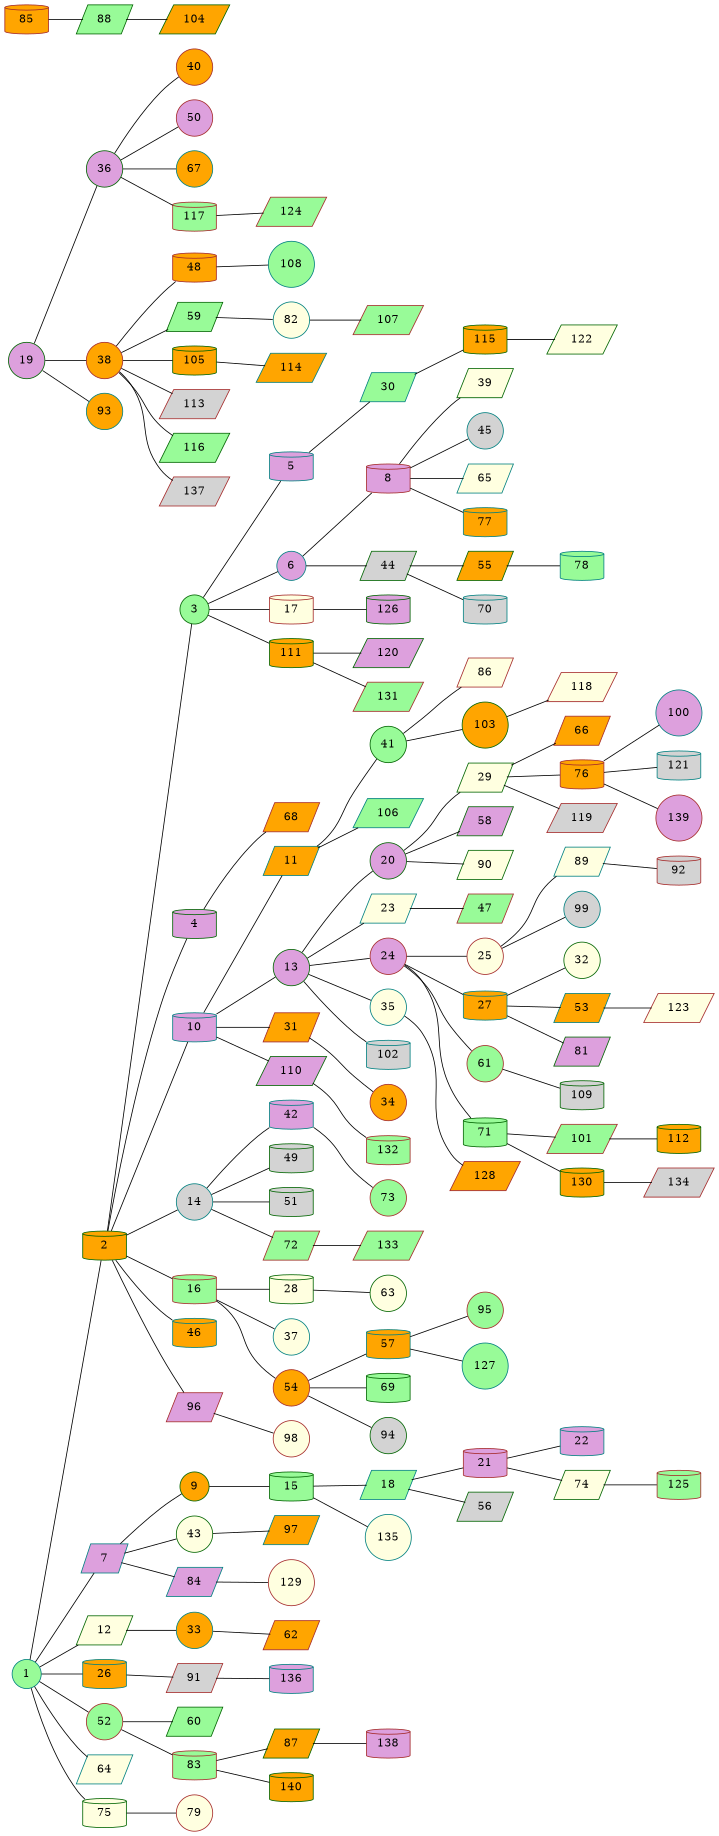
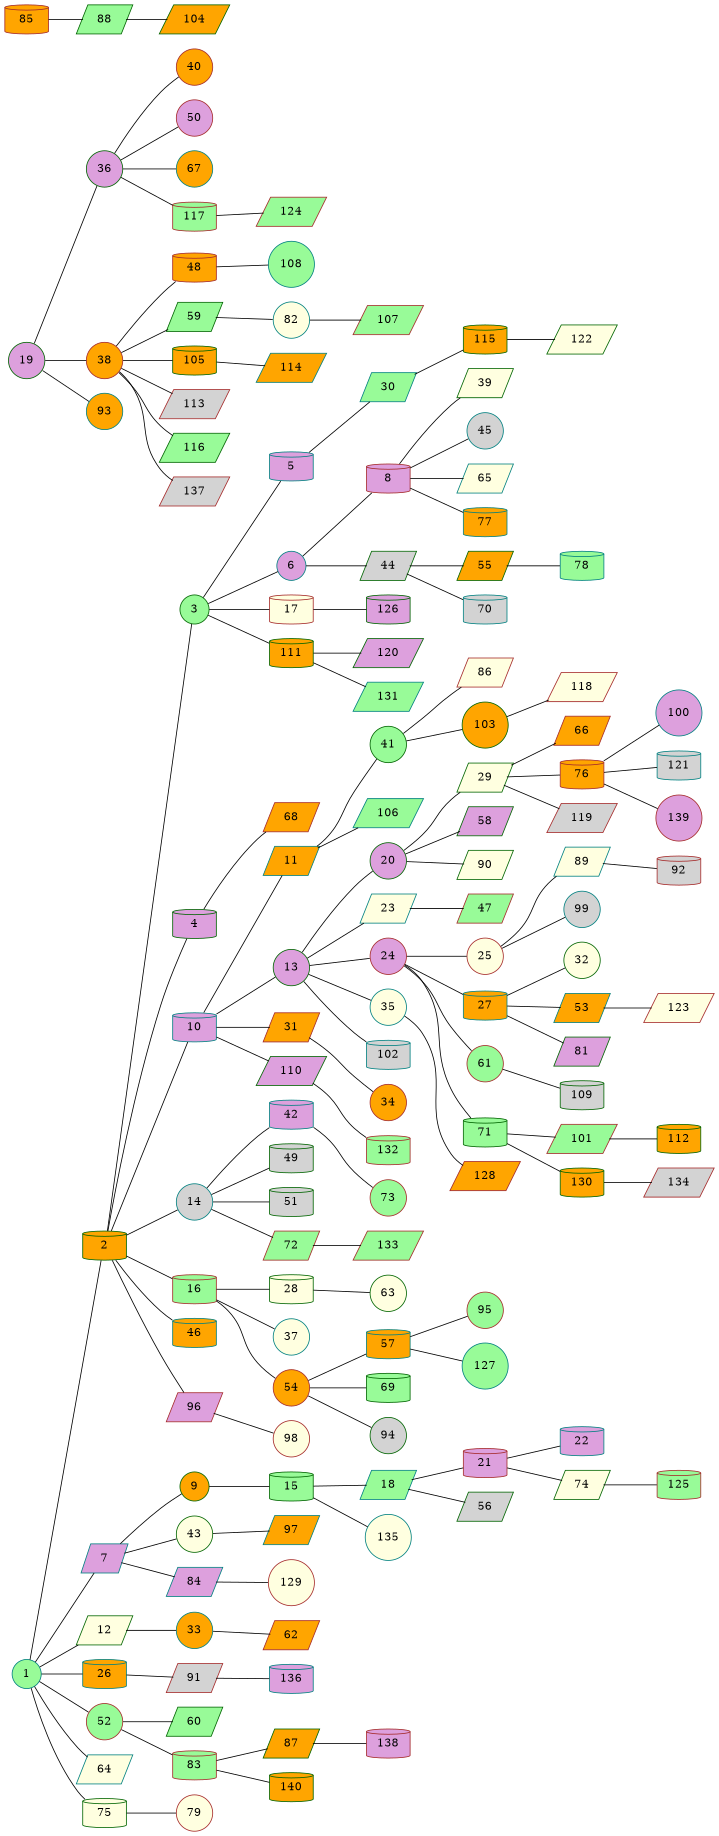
(388, 697) -> (388, 697)
